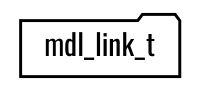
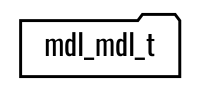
(100, 49) -> (100, 49)
